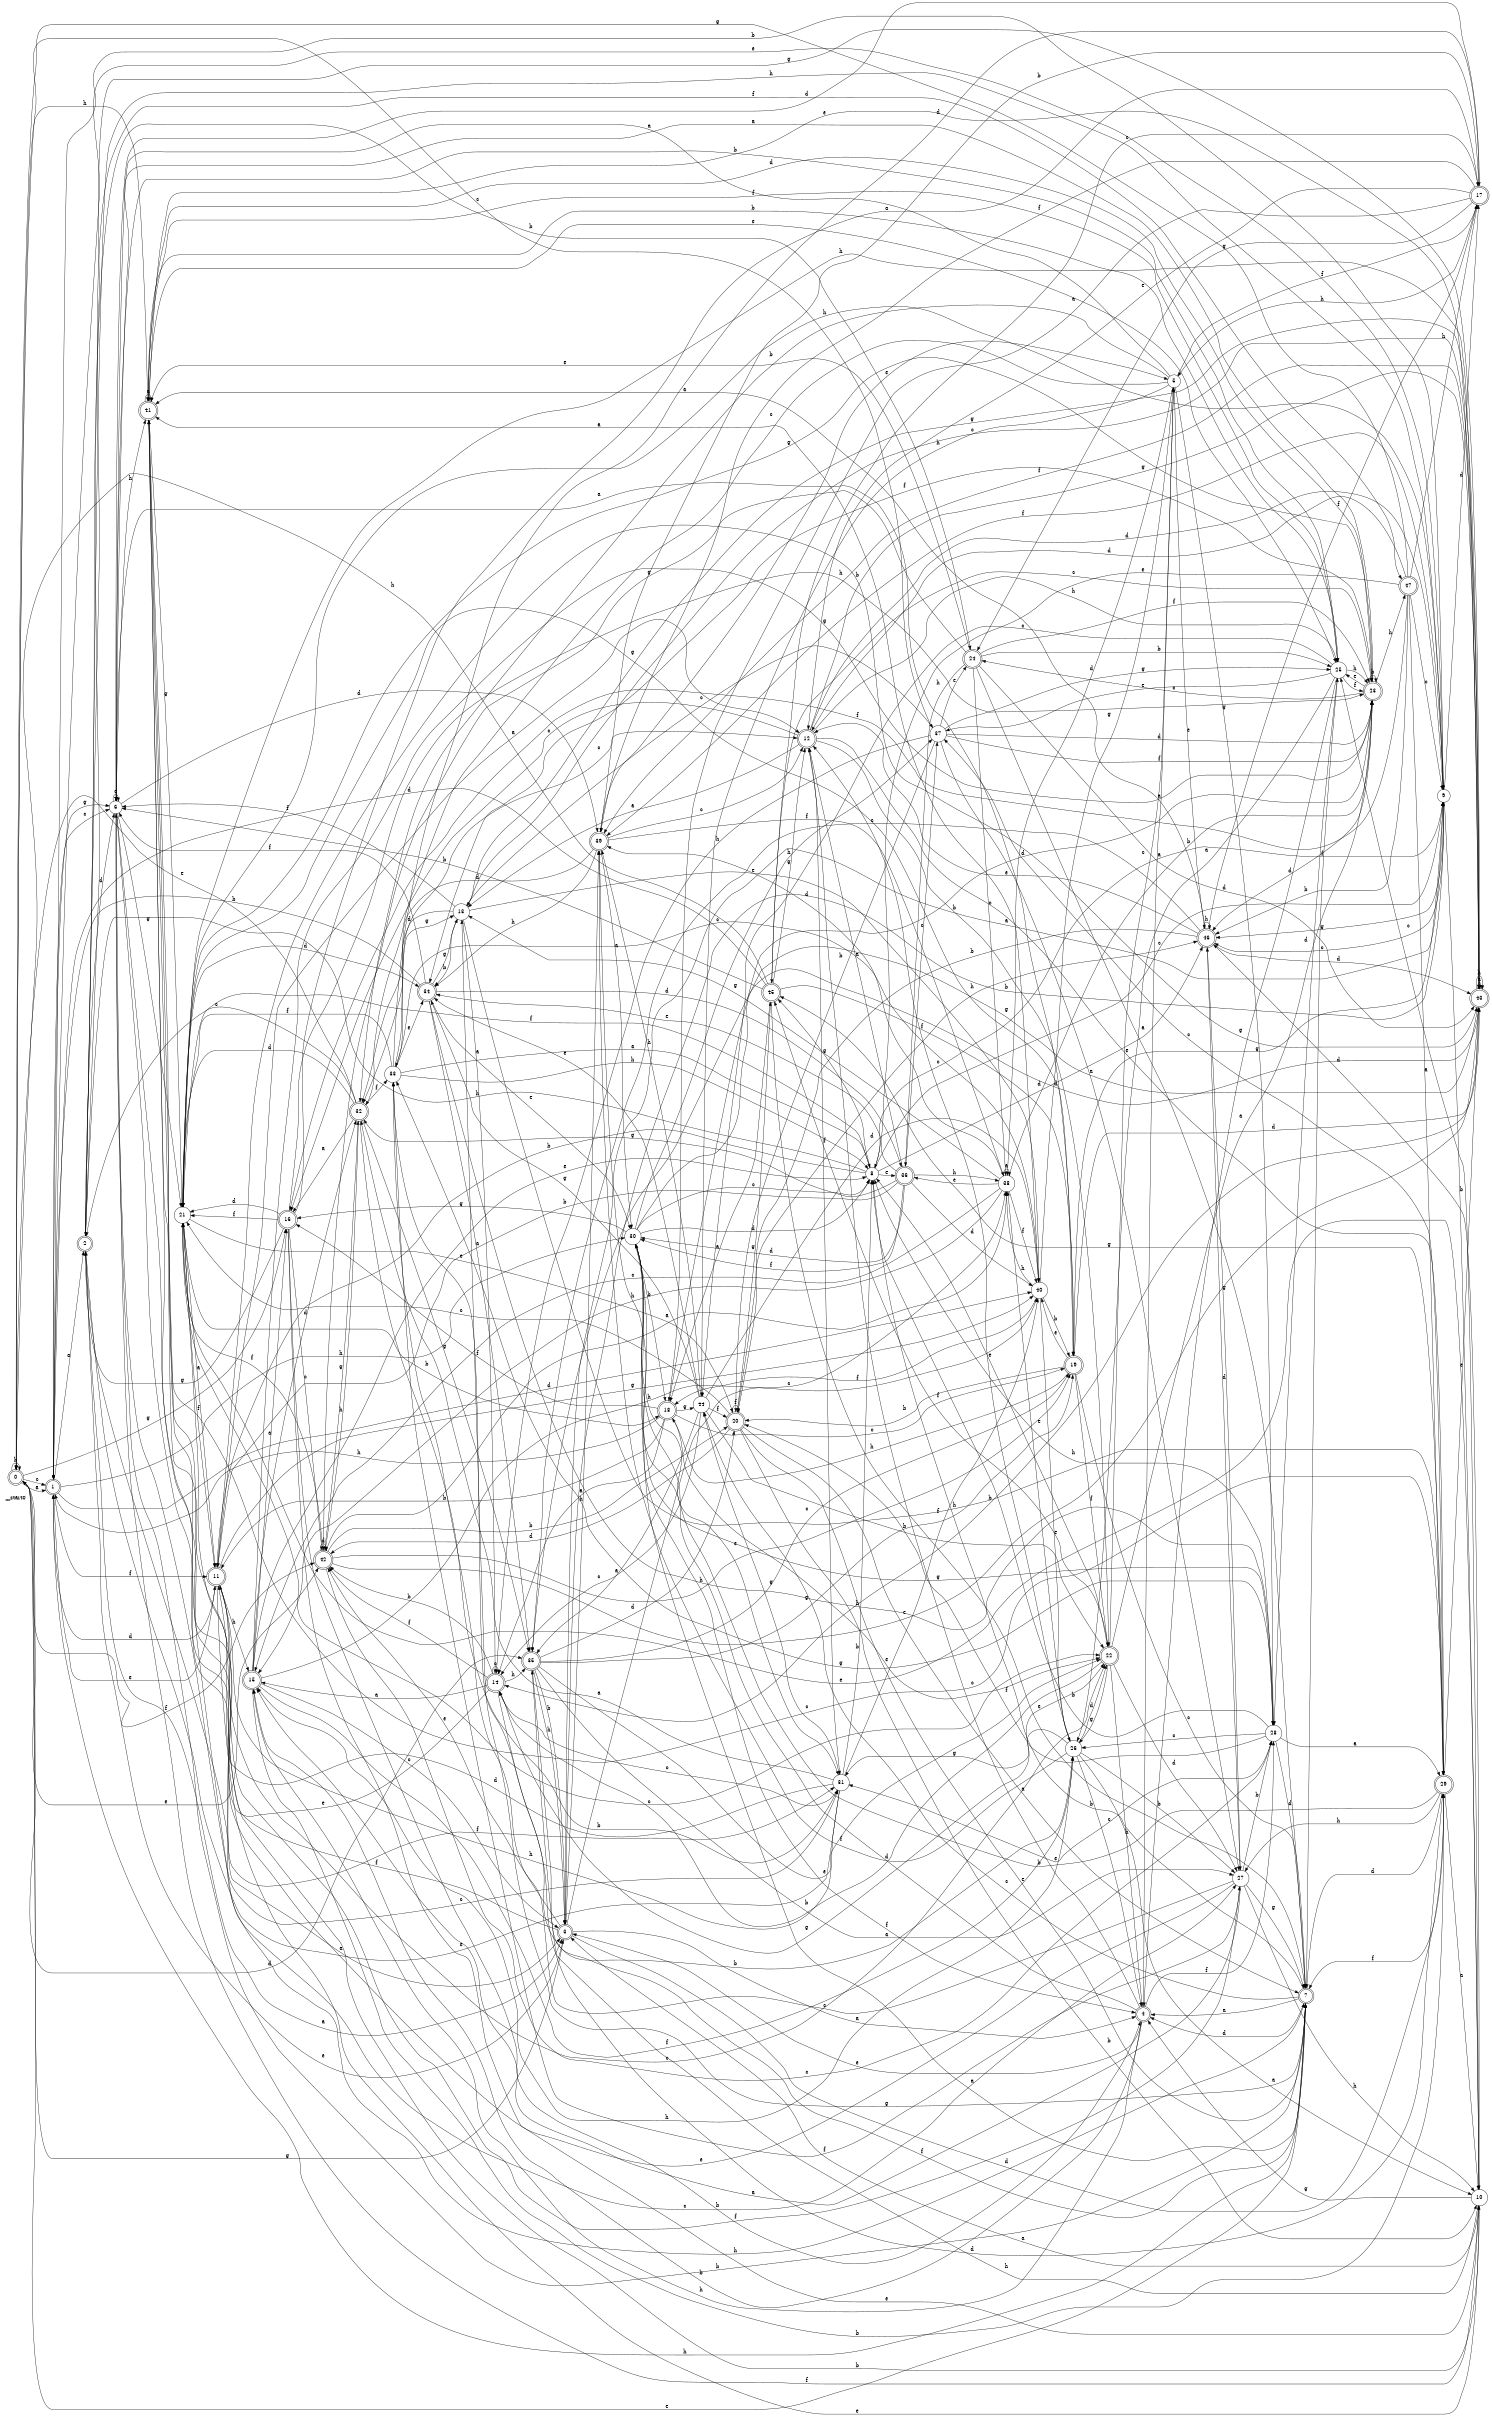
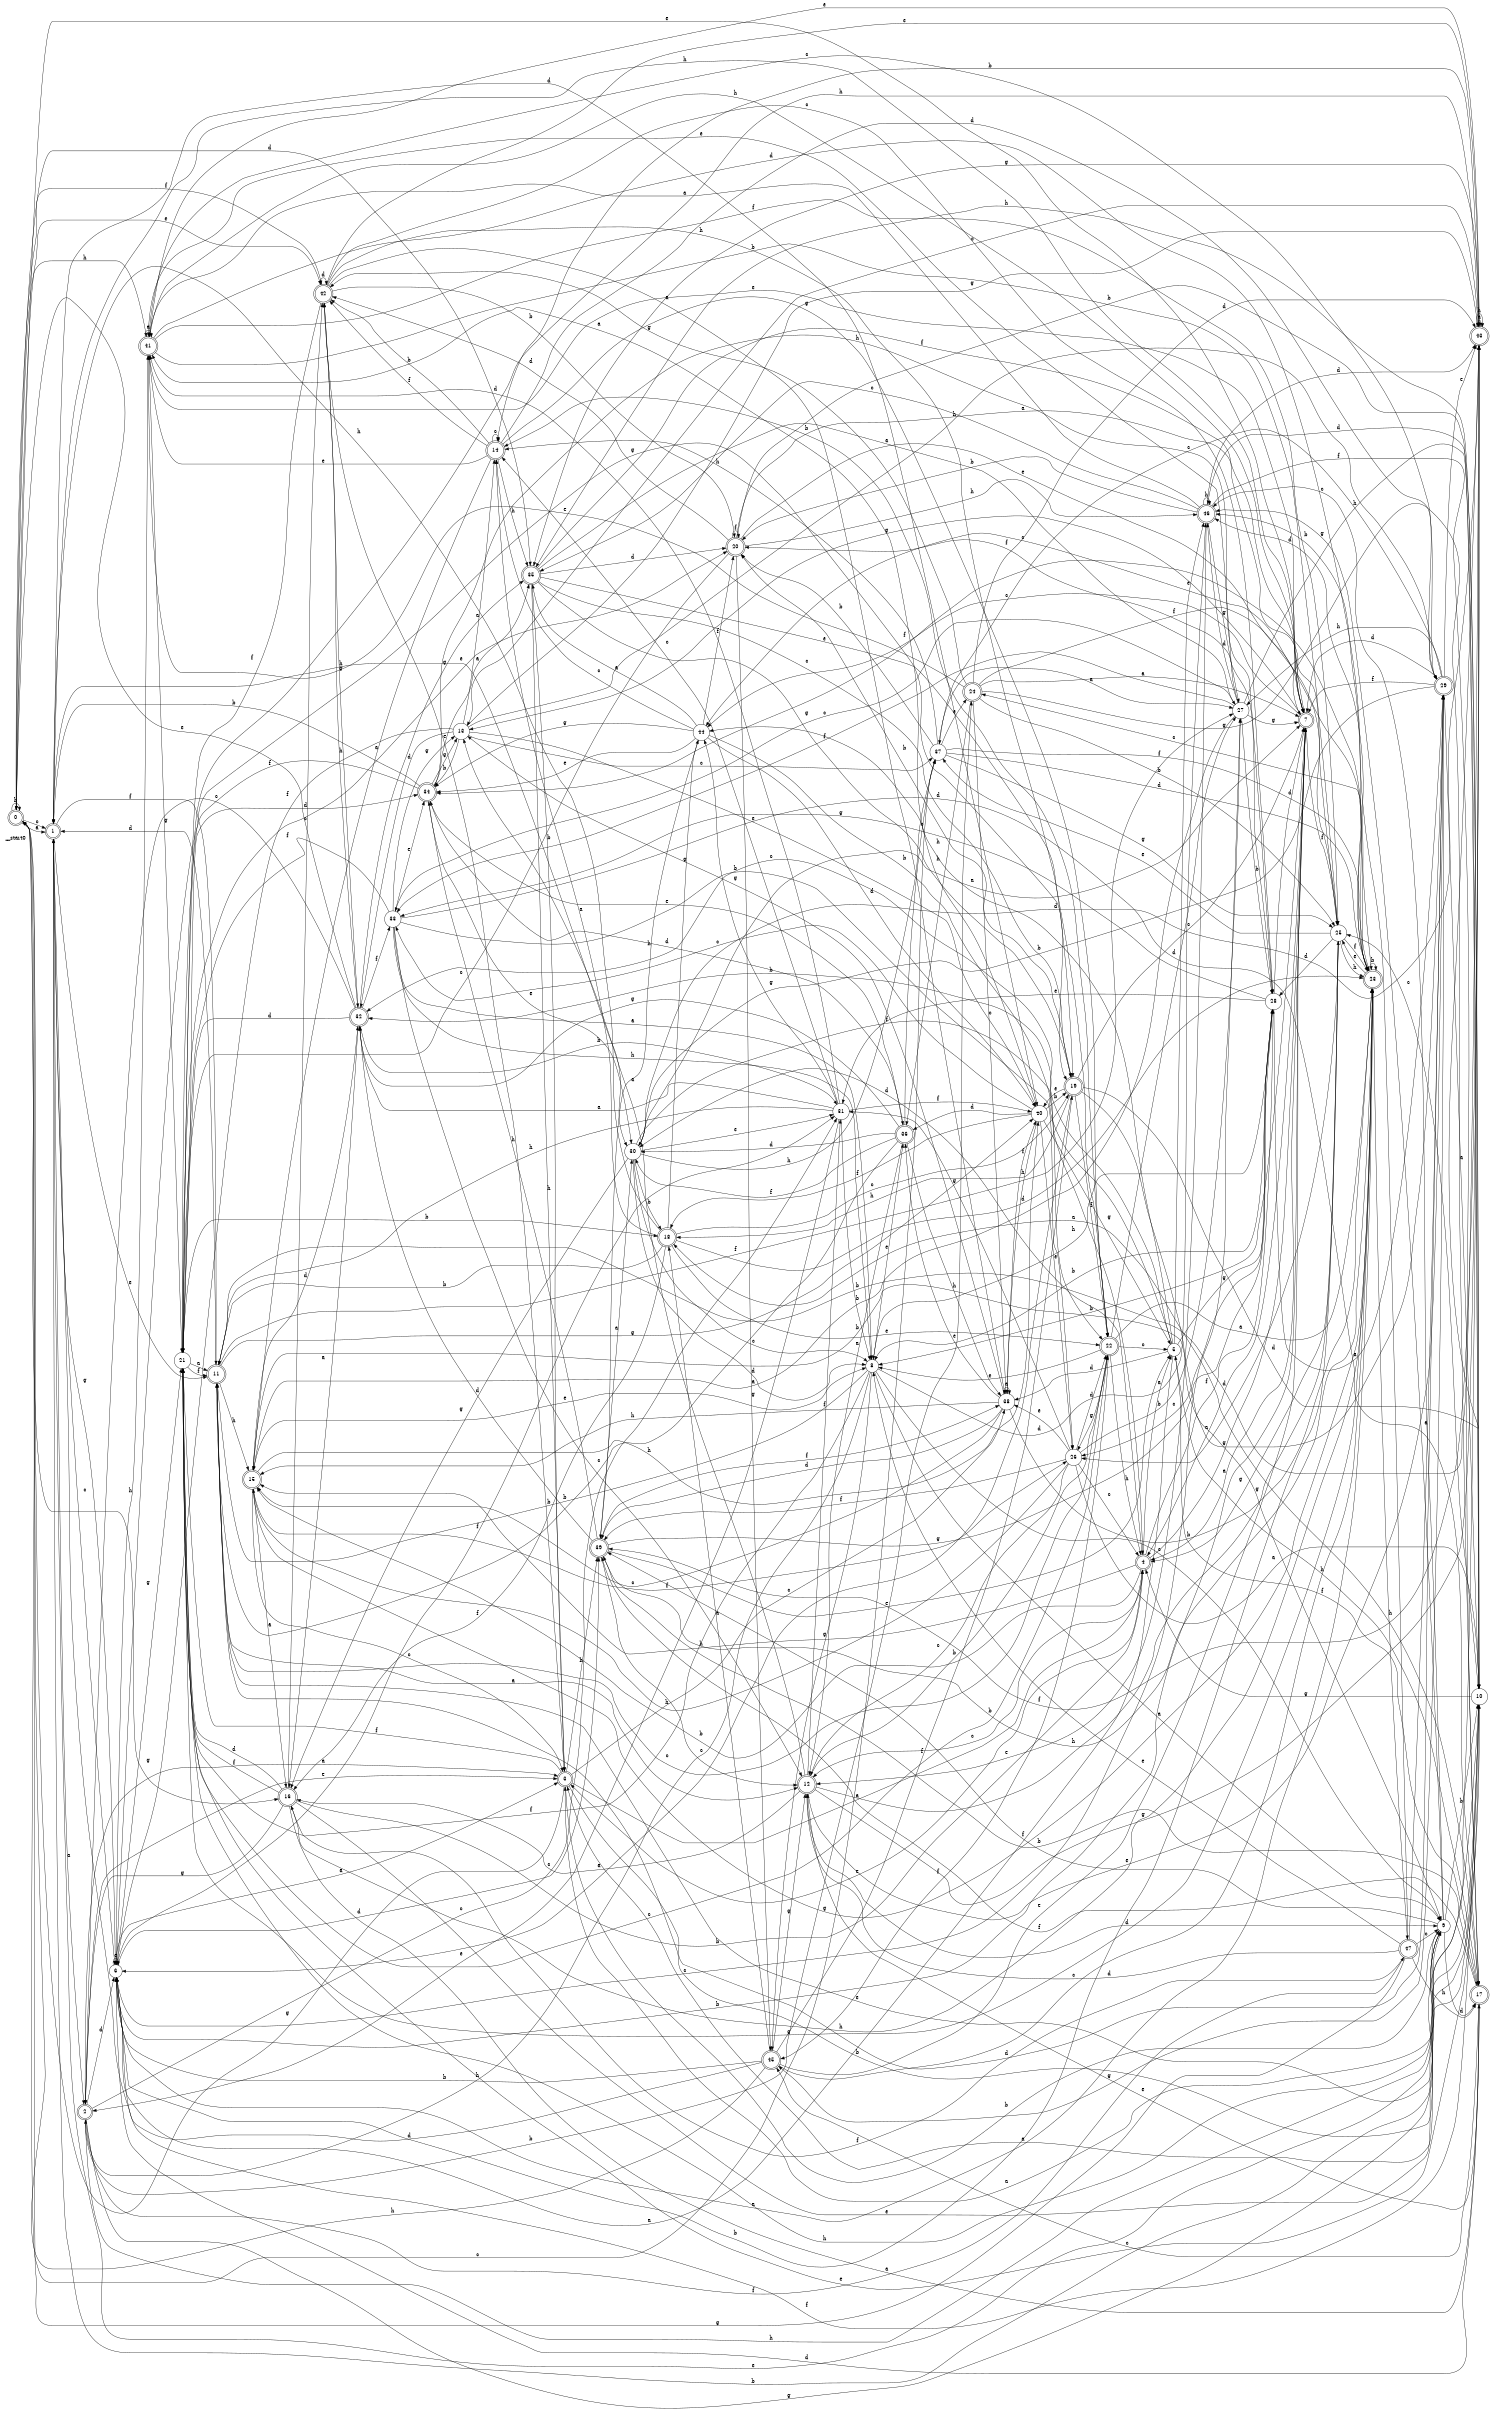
(1157, 327) -> (1460, 958)
none -> (1287, 1162)
(967, 1238) -> (972, 1110)
none -> (1195, 1607)
